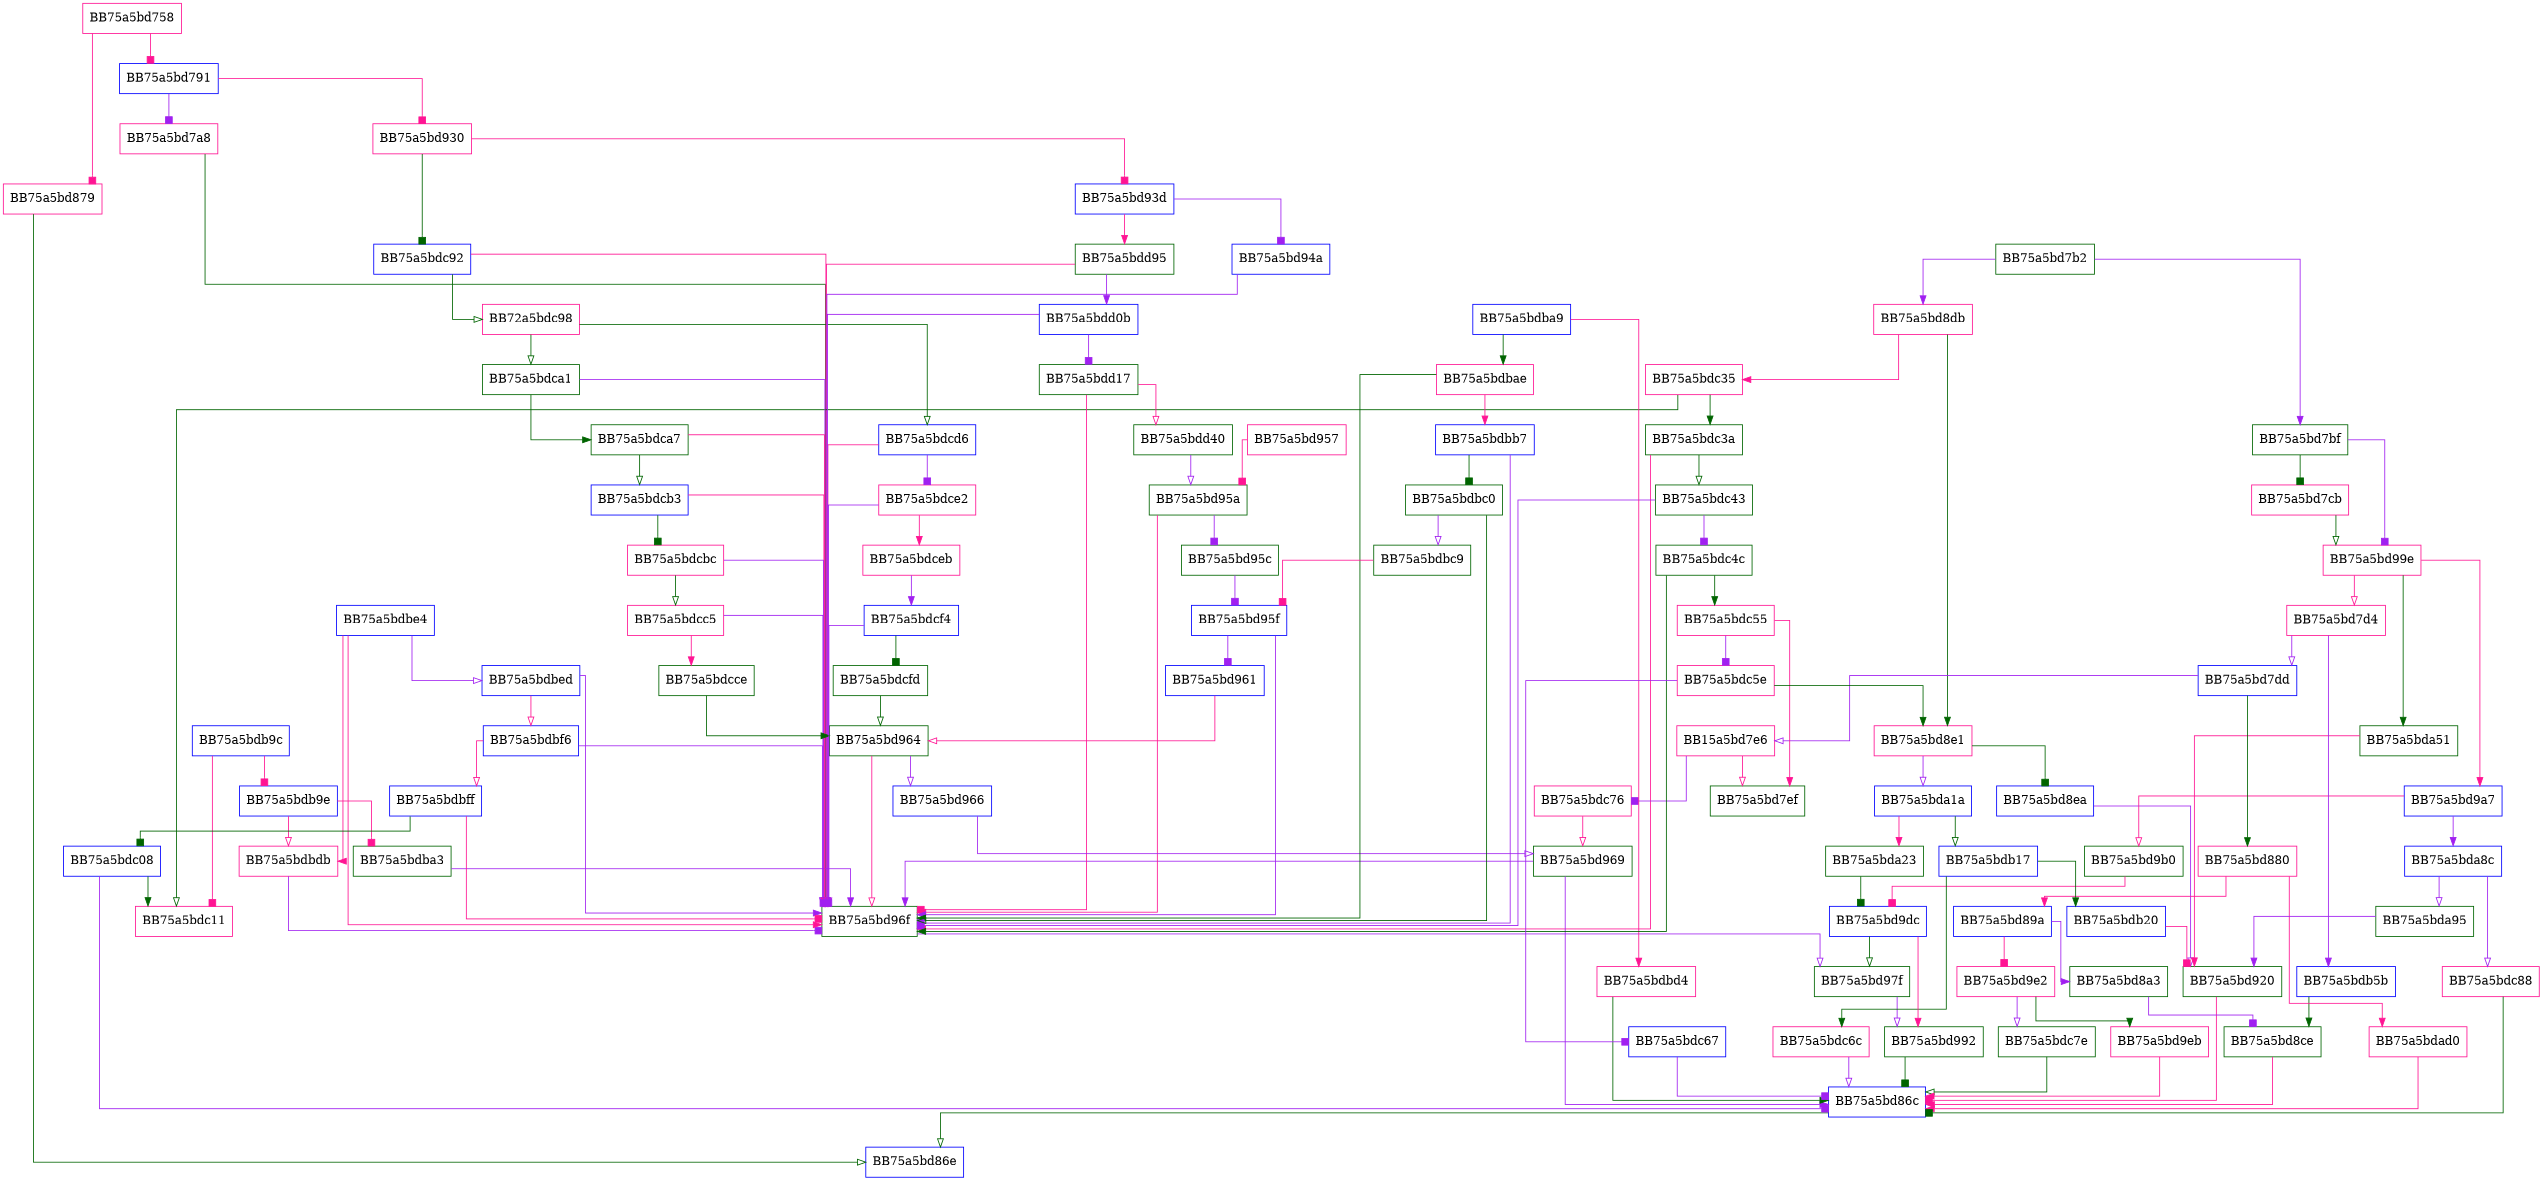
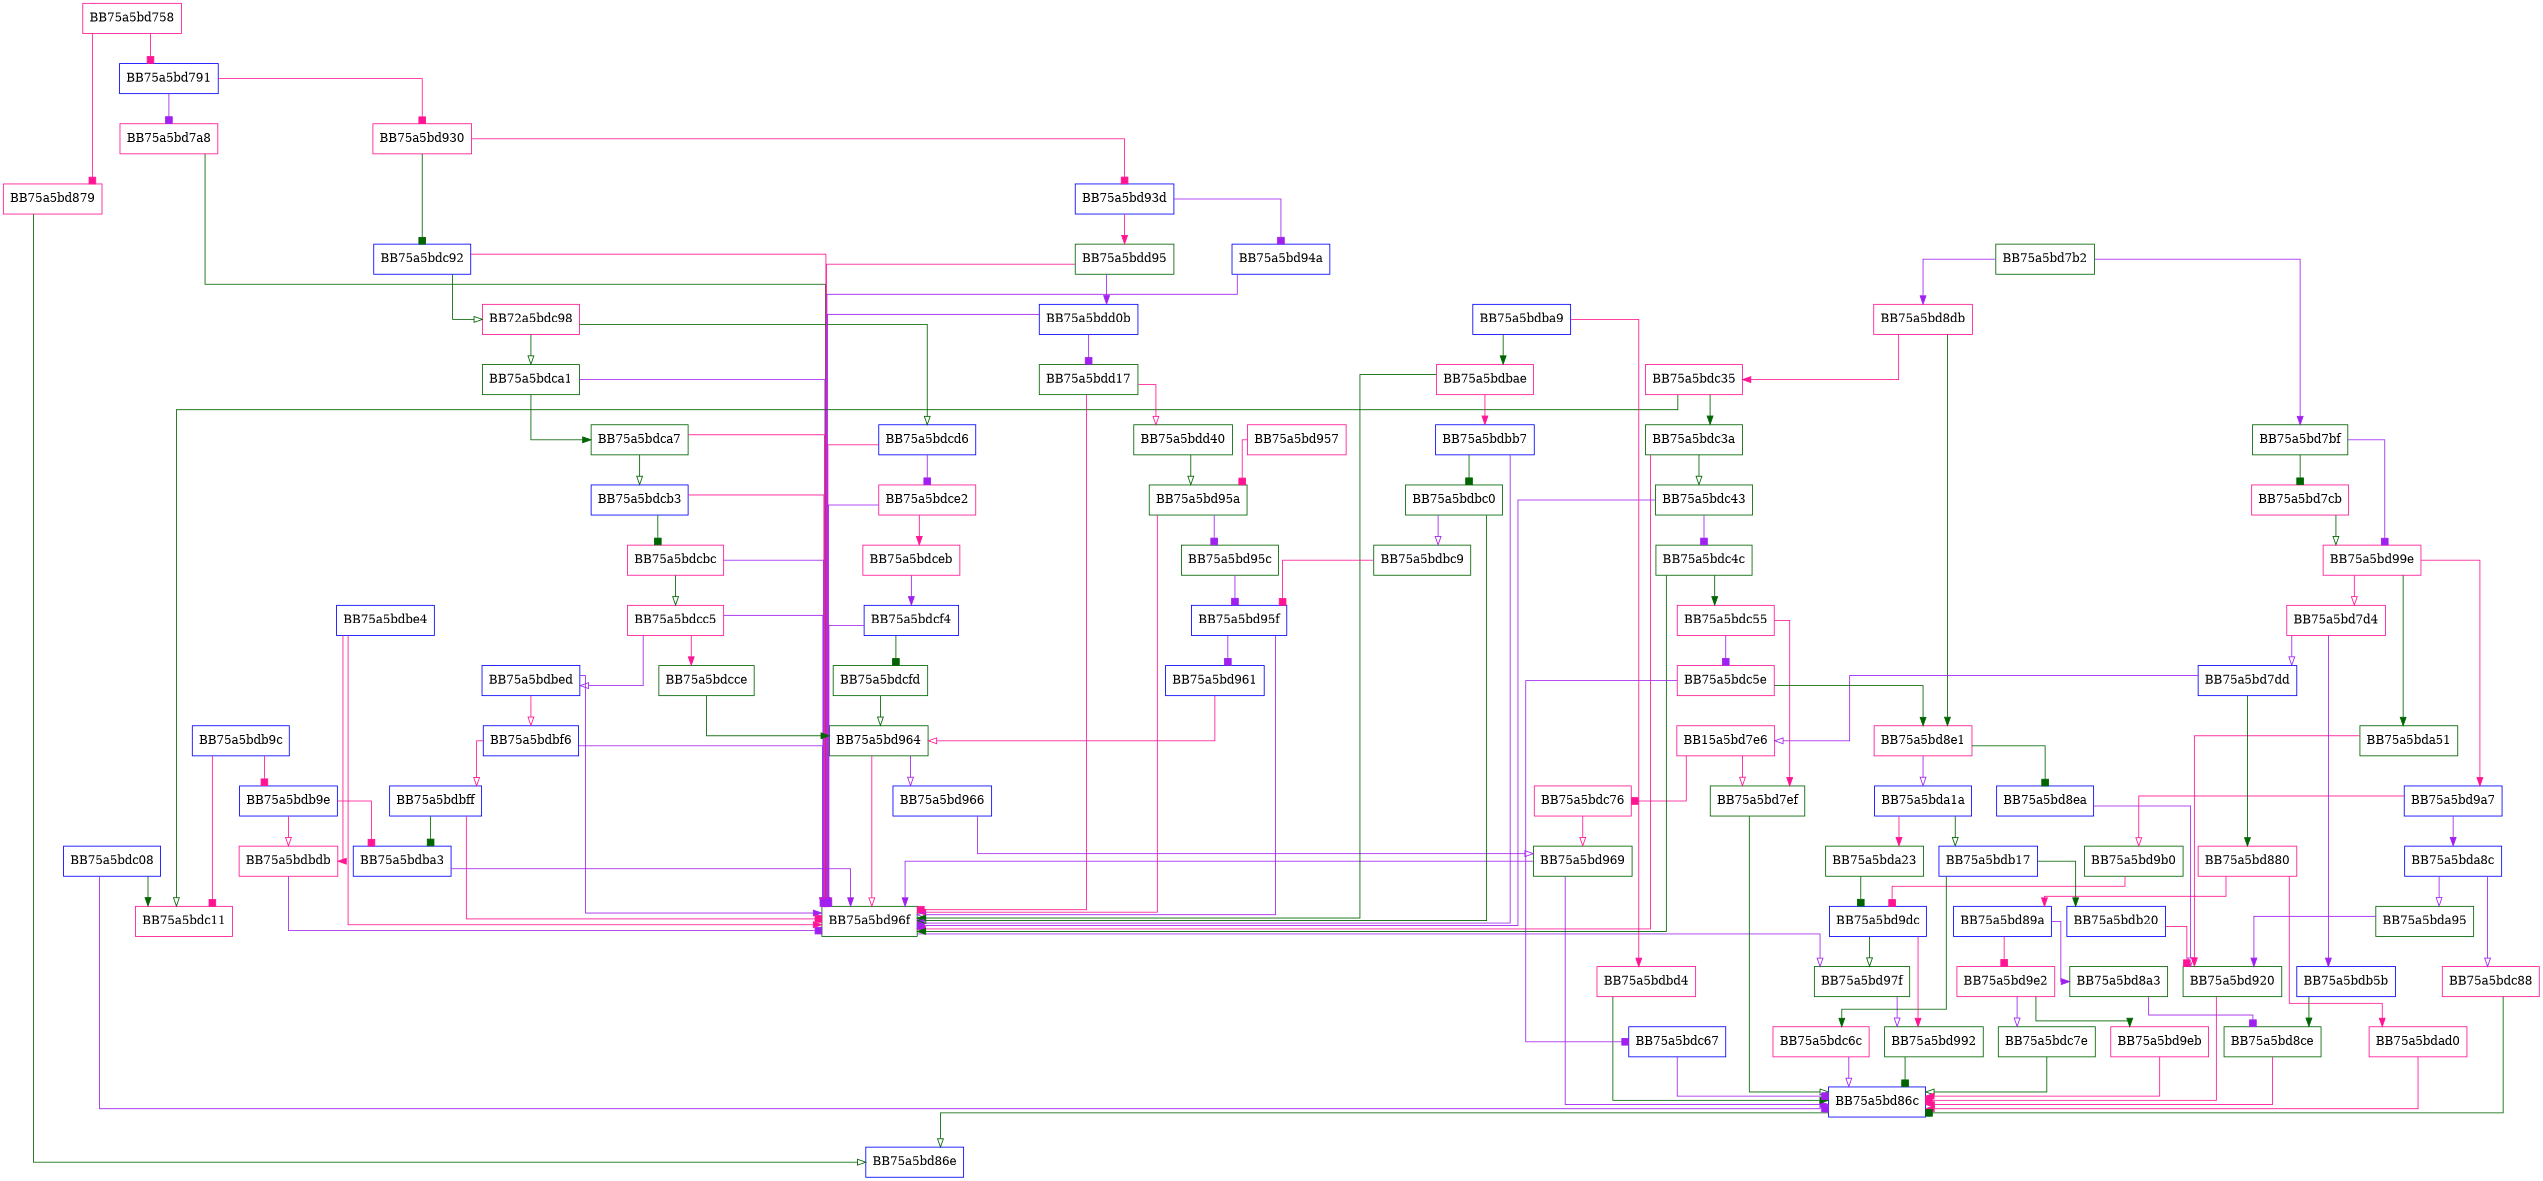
(1191, 466) -> (1191, 466)
(420, 681) -> (641, 686)
(1686, 801) -> (1686, 801)
(279, 831) -> (431, 827)
(402, 861) -> (402, 861)
(1275, 903) -> (1275, 903)
none -> (1749, 989)
